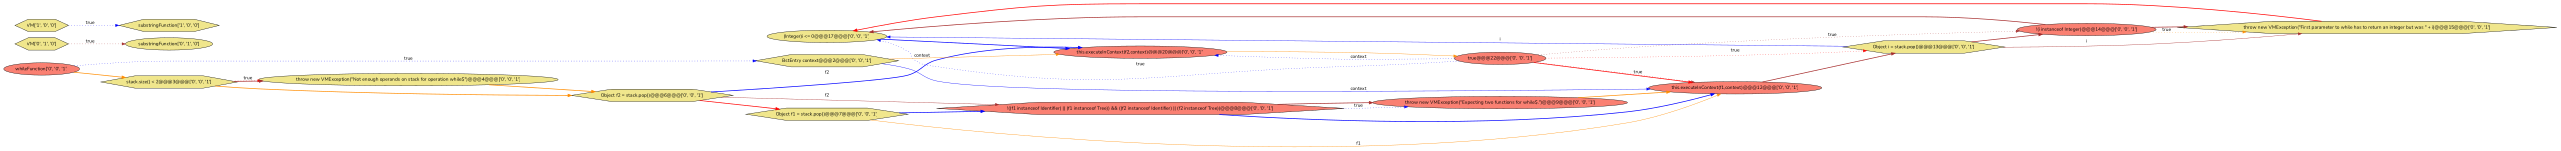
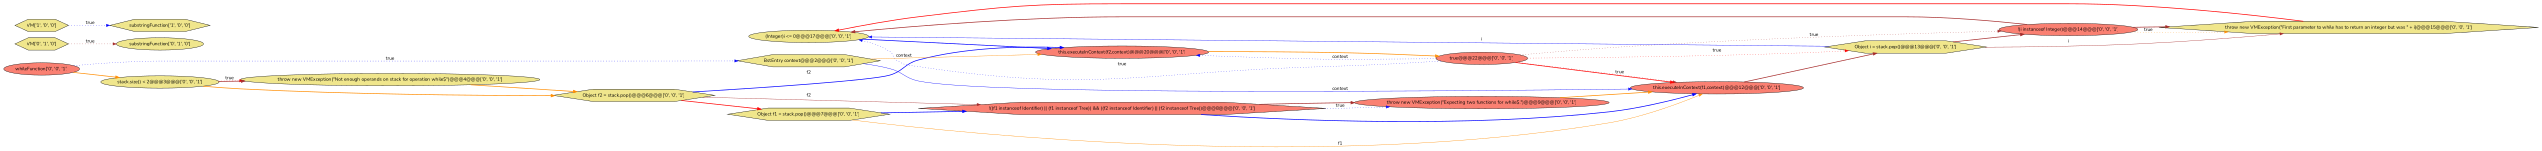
(1340, 52) -> (1322, 52)
(169, 82) -> (160, 82)
